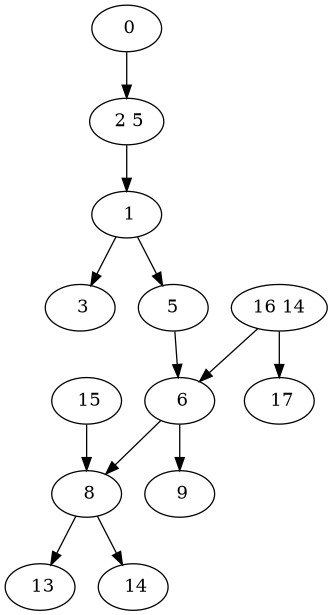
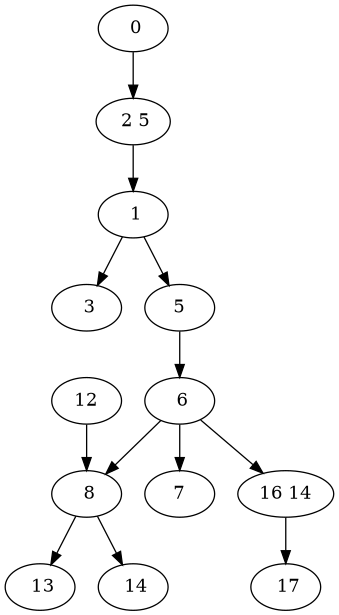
(233, 351) -> (227, 442)
(87, 401) -> (87, 401)
(180, 494) -> (180, 494)
